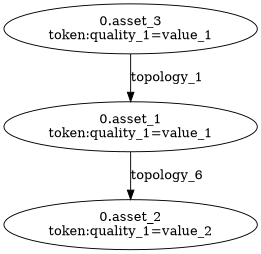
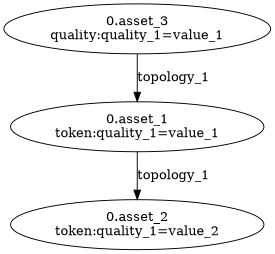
(131, 29) -> (137, 29)
(167, 176) -> (174, 176)
